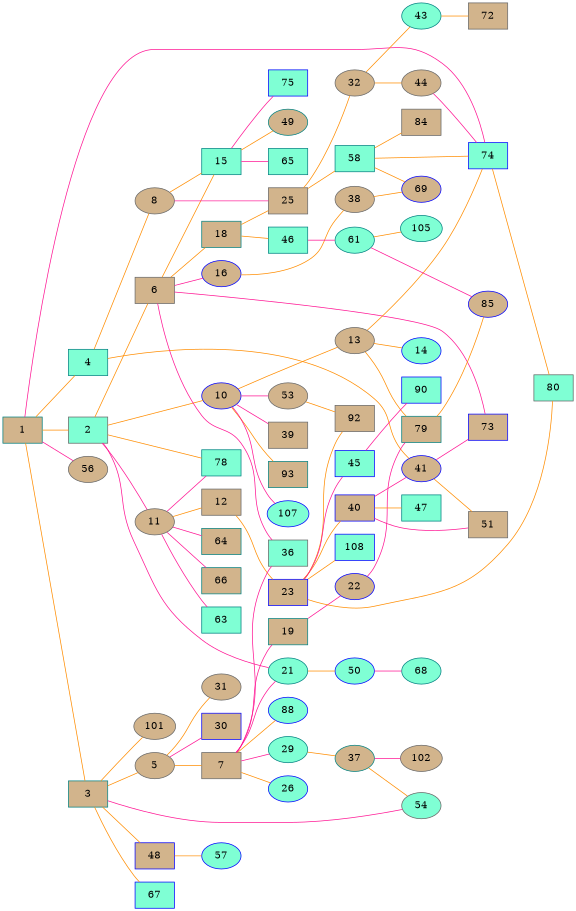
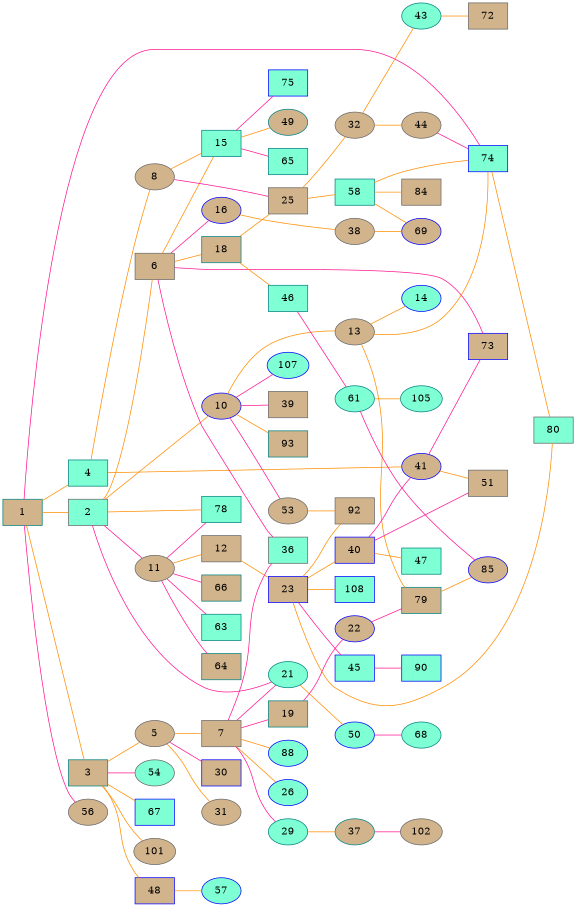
(388, 782) -> none
